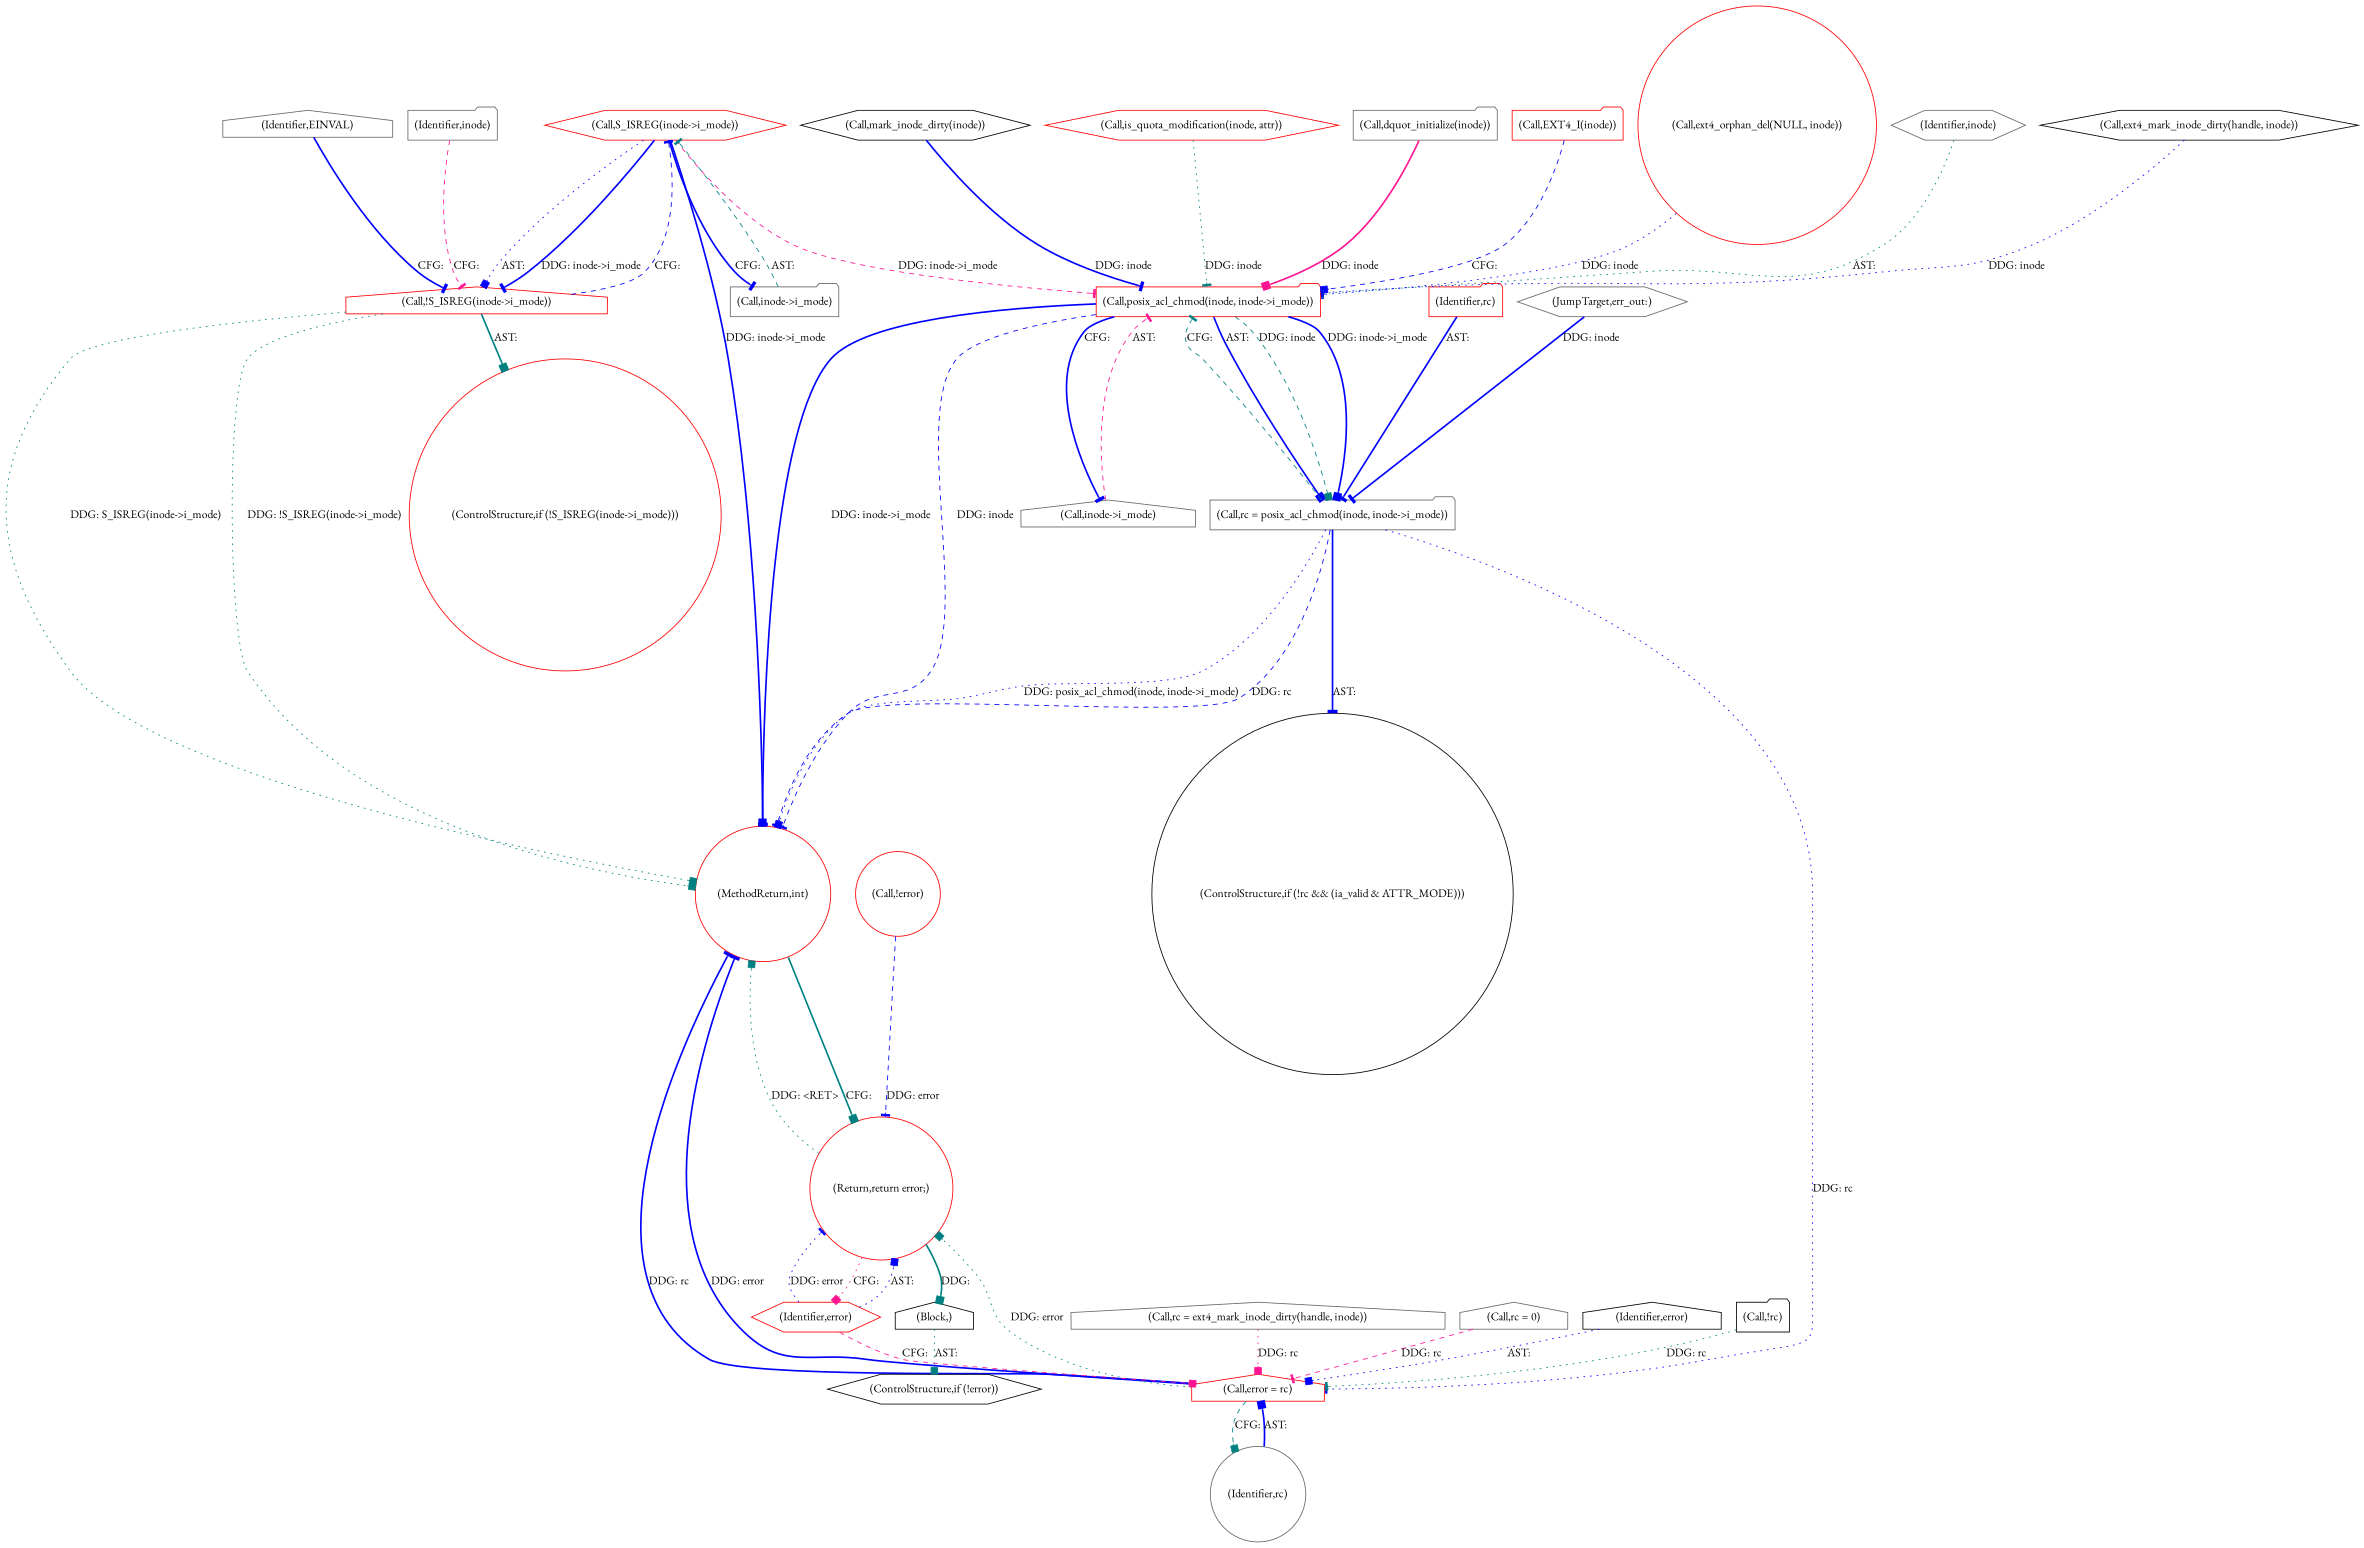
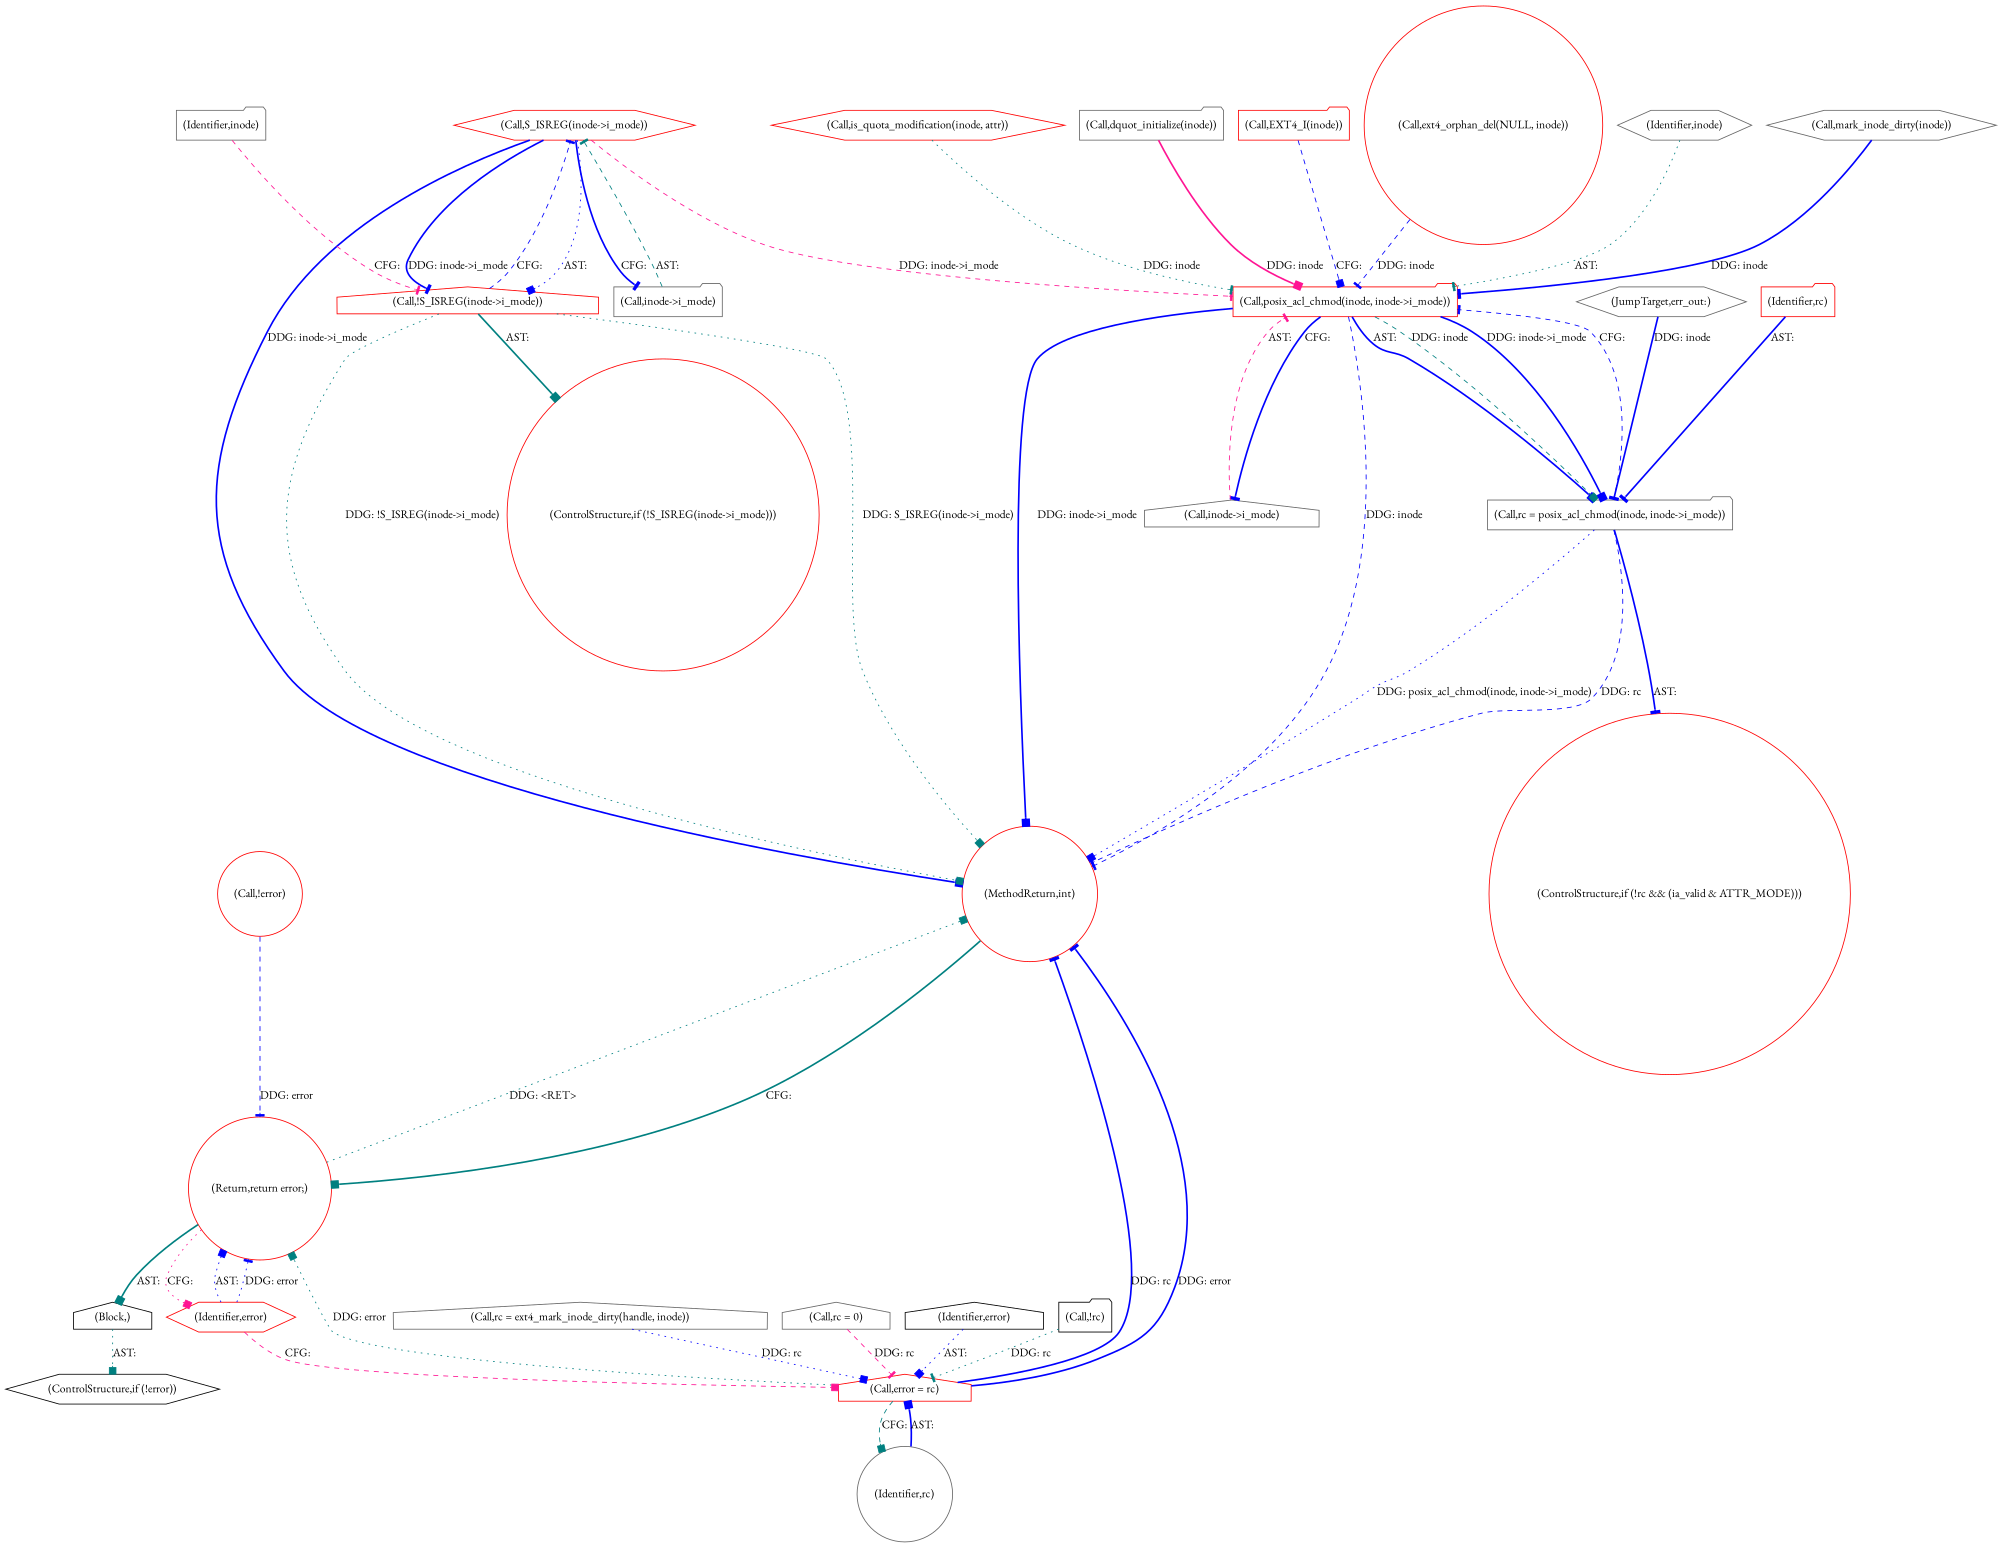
(308, 125) -> none
(915, 125) -> (1882, 125)
(2199, 125) -> none
(1507, 275) -> (1385, 252)
(1248, 410) -> (1604, 350)
(744, 477) -> (290, 676)
(1333, 894) -> (1670, 894)
(1813, 1060) -> none
(957, 1281) -> (150, 1281)
(1258, 1348) -> (745, 1354)
